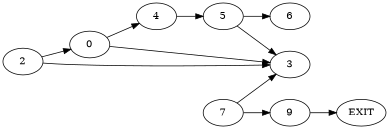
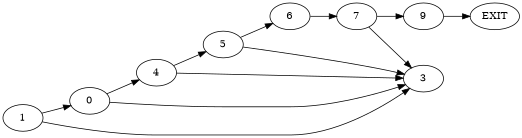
none -> (320, 16)
(23, 62) -> (23, 118)
none -> (286, 76)
